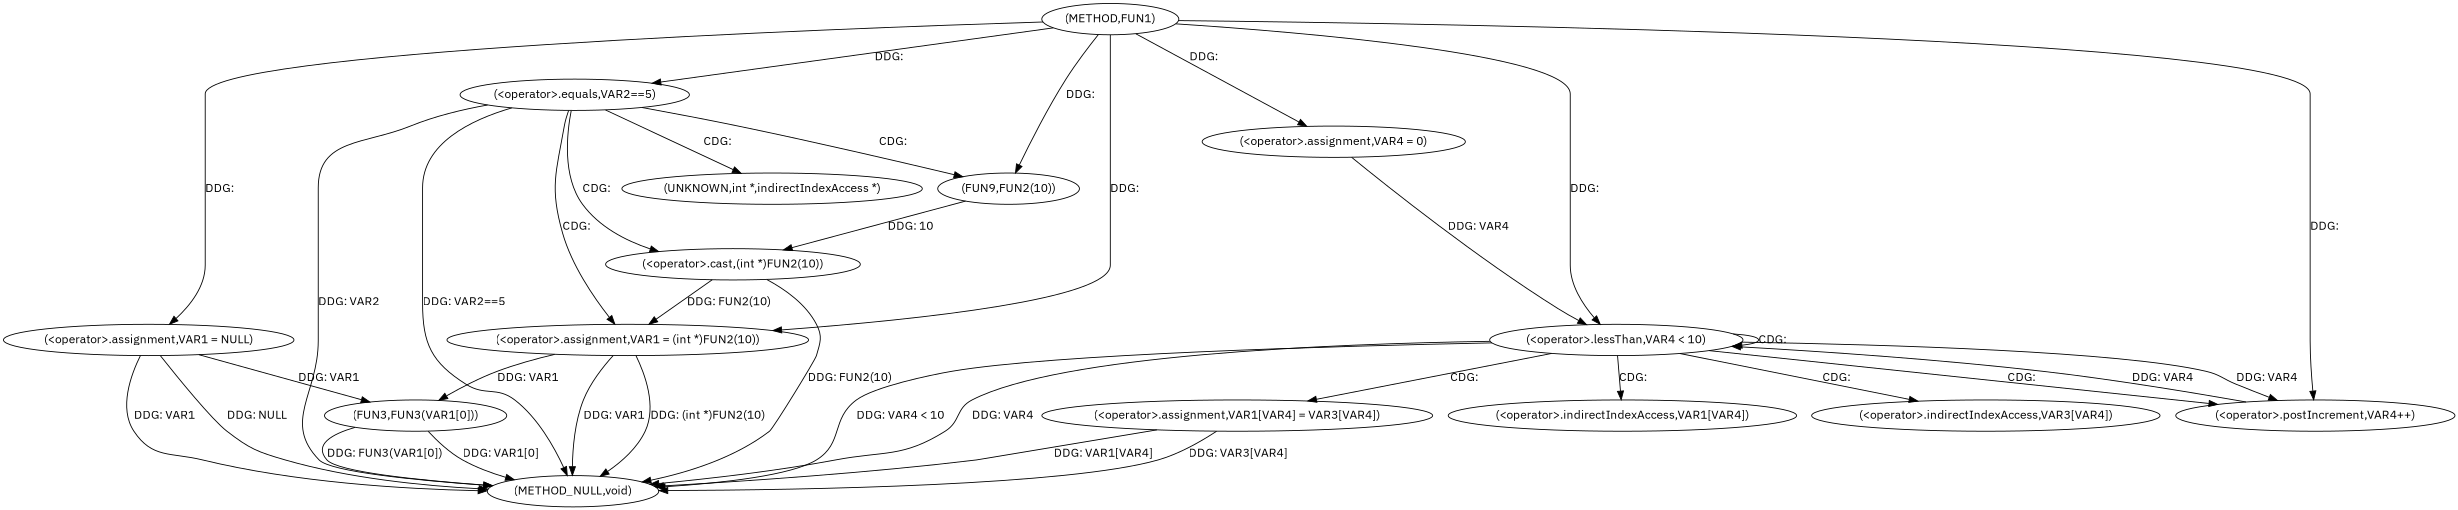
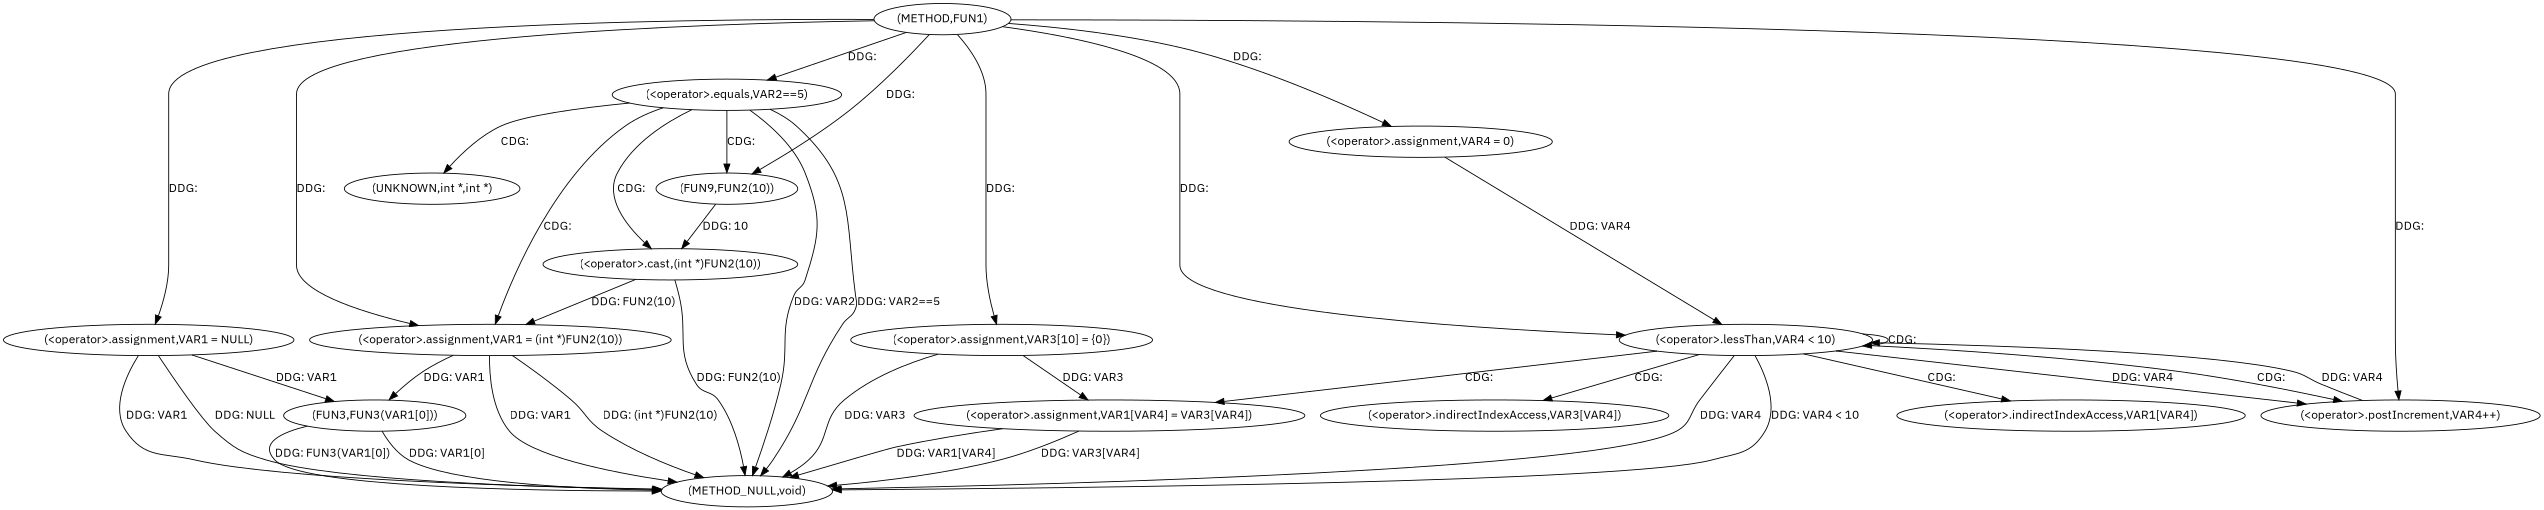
(772, 189) -> (432, 189)
none -> (1002, 340)
